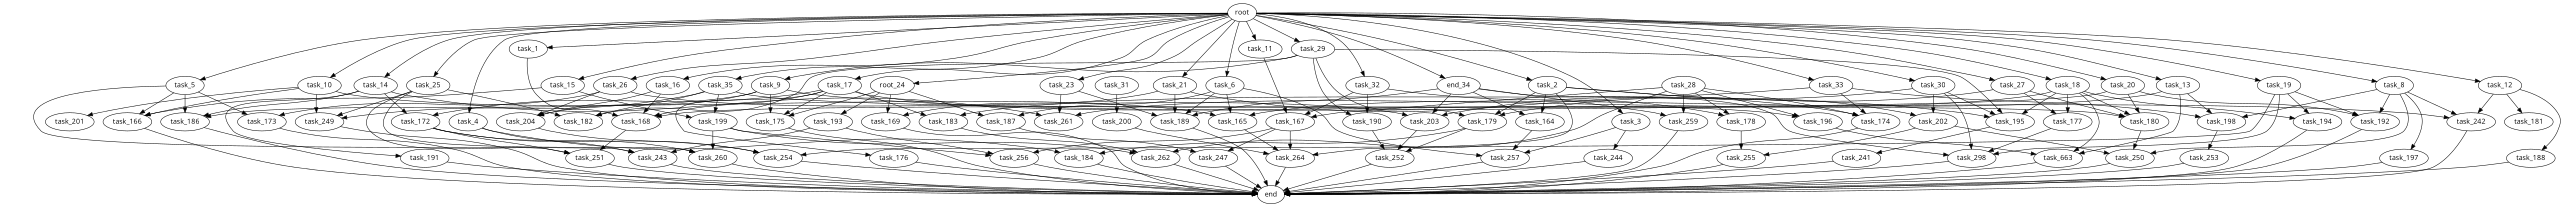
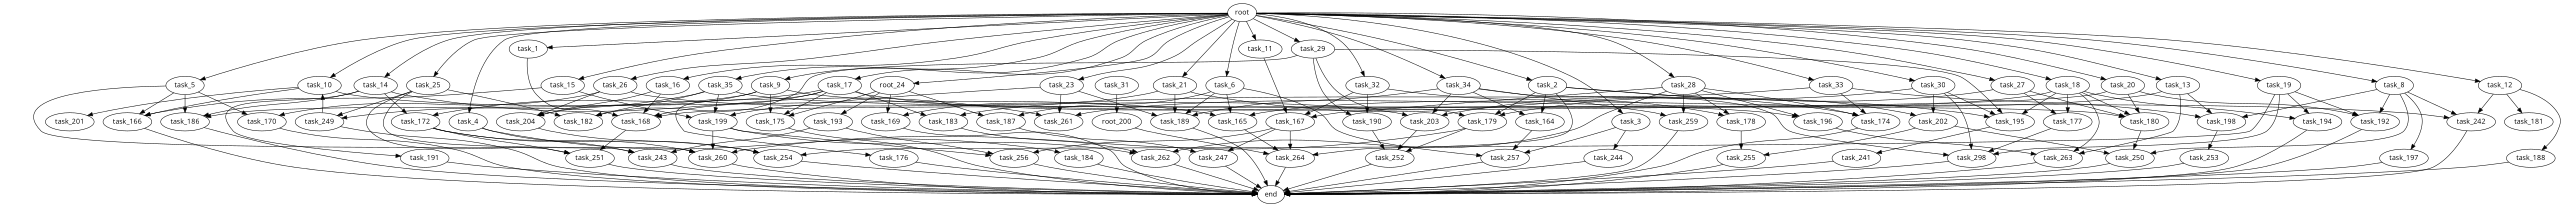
none -> (1468, 21)
(1044, 67) -> (1024, 70)
(1459, 85) -> (1459, 85)
none -> (910, 96)
(316, 103) -> (323, 105)
(262, 122) -> (262, 122)
(1117, 122) -> (1117, 122)
(1195, 144) -> (1101, 143)
(2058, 158) -> (2058, 158)
